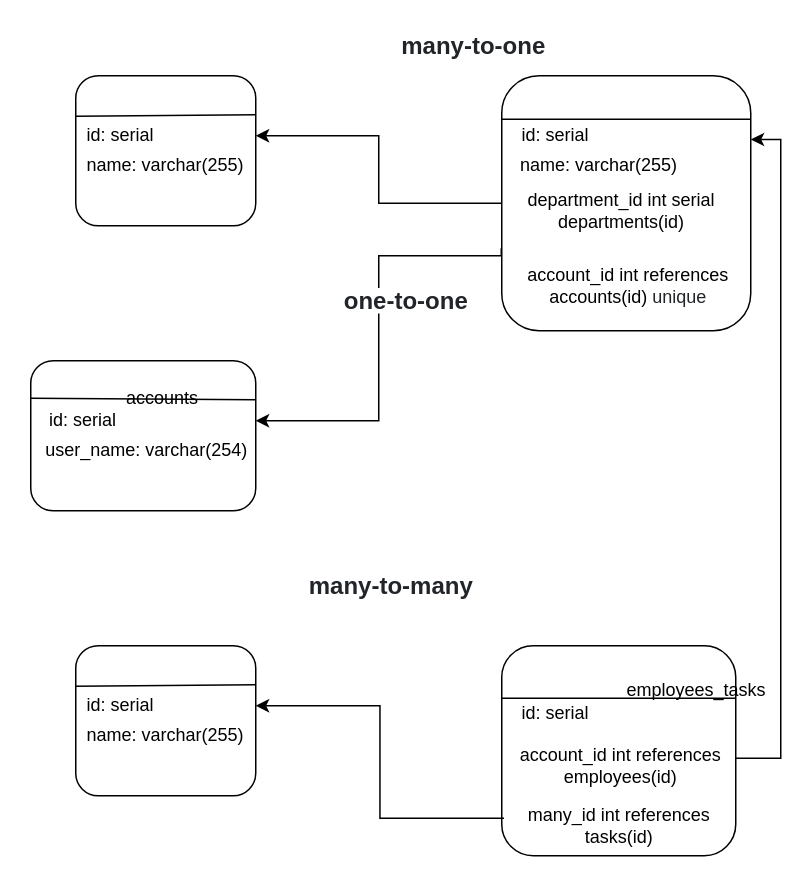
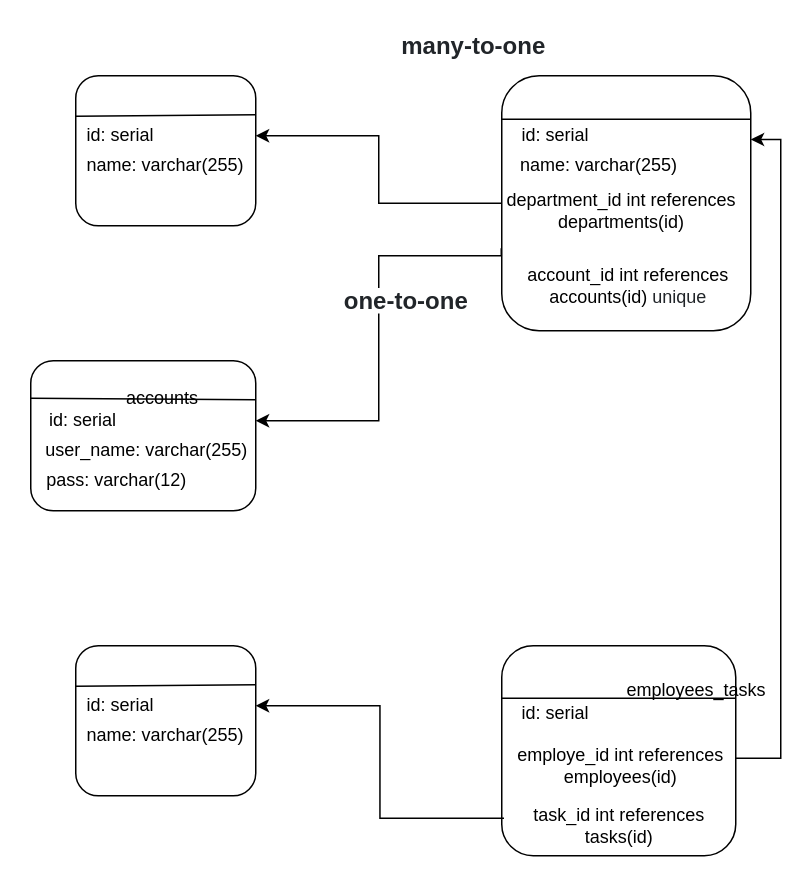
(622, 211) -> (622, 211)
(147, 451) -> (147, 451)
none -> (117, 481)
(391, 586) -> none
(621, 766) -> (621, 766)
(620, 826) -> (620, 826)
